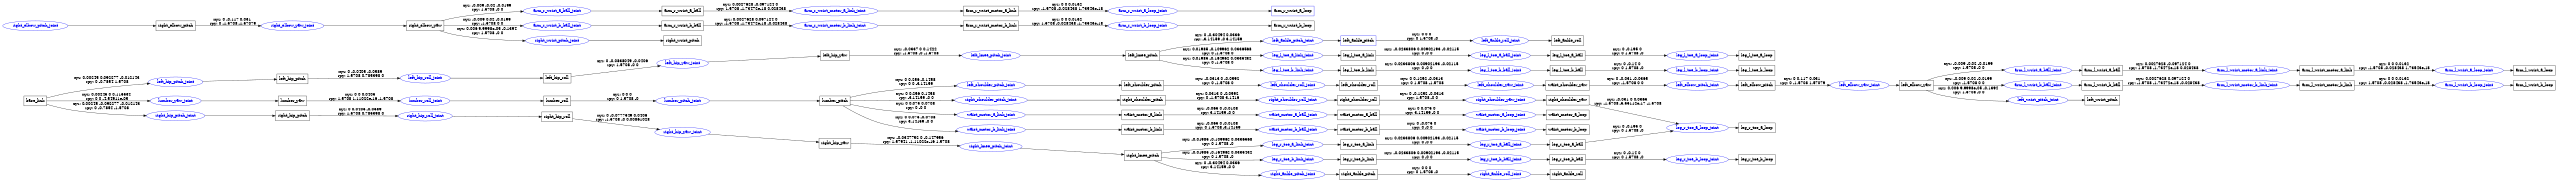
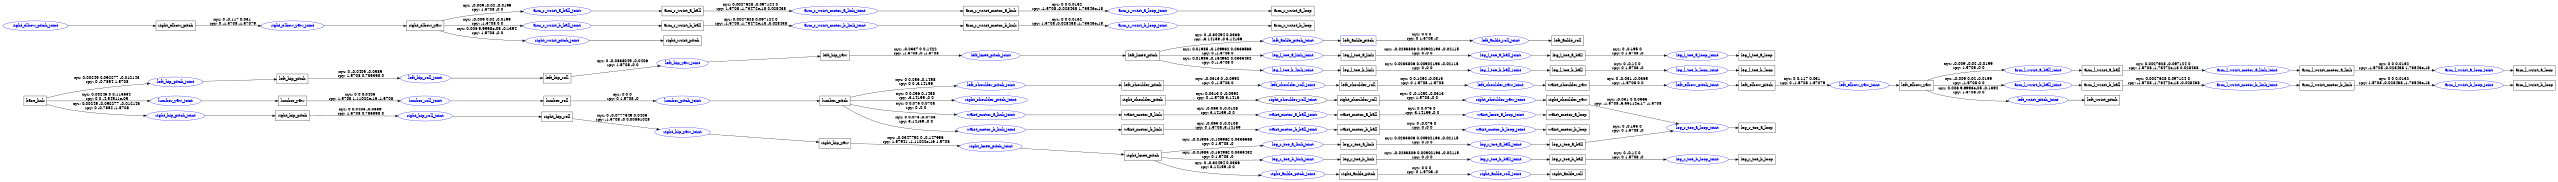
(1293, 11) -> (1293, 11)
(1072, 100) -> none
(1293, 100) -> (1293, 100)
(1501, 115) -> (1501, 115)
